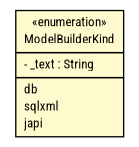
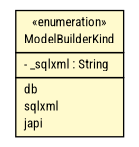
(59, 64) -> (67, 64)
